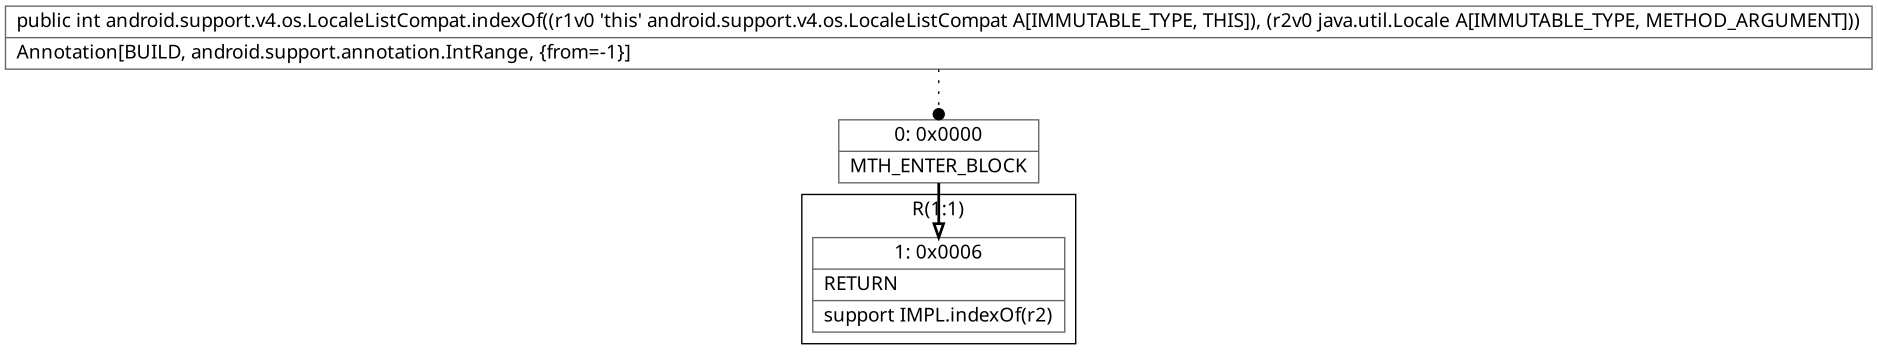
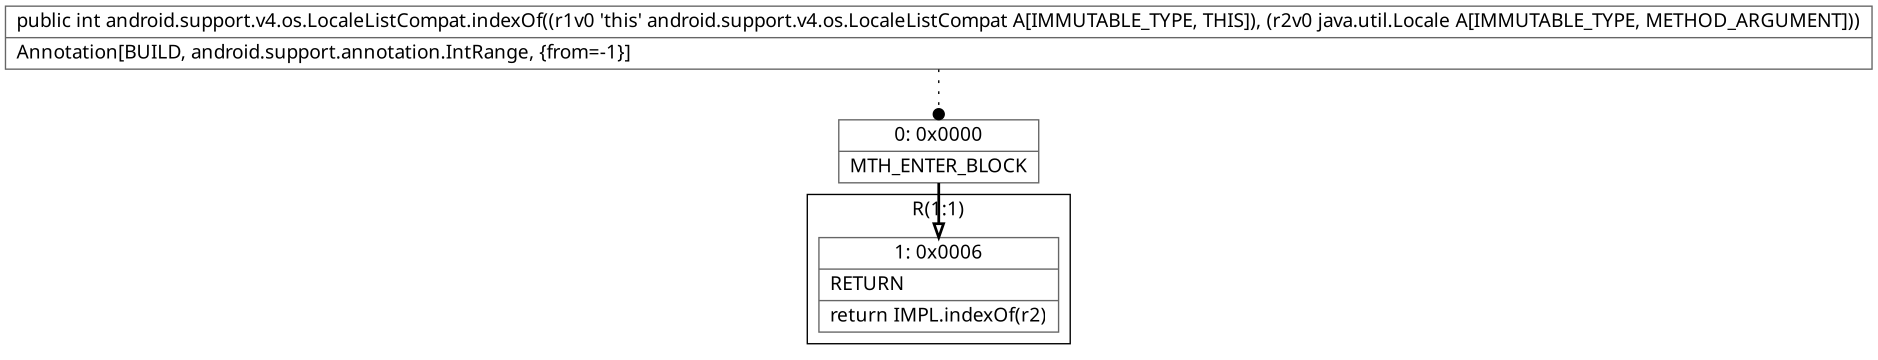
(939, 316) -> (939, 316)
